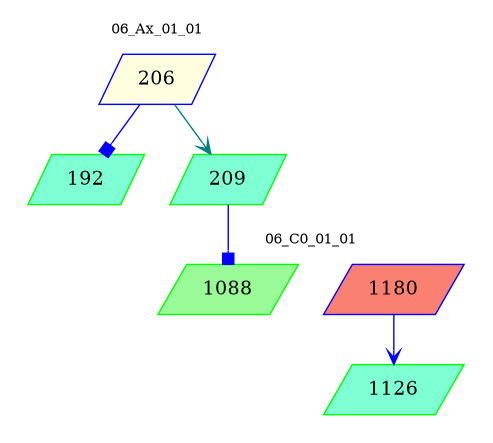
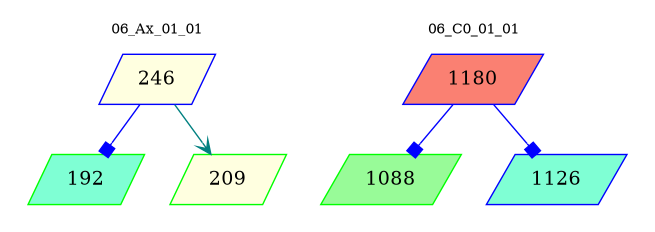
(157, 79) -> (157, 79)
(228, 180) -> (228, 180)
(228, 235) -> (437, 124)
(394, 333) -> (510, 124)
(394, 390) -> (557, 180)
